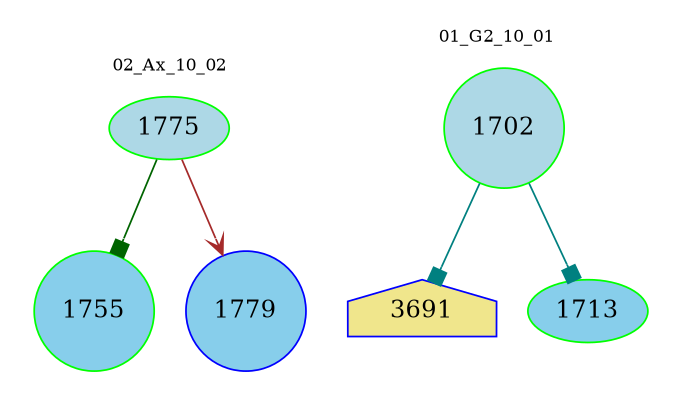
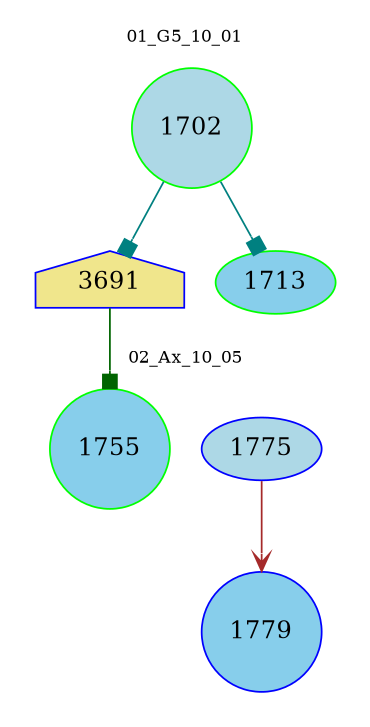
(497, 38) -> (185, 38)
(170, 66) -> (186, 358)
(169, 128) -> (262, 449)
(140, 199) -> (110, 353)
